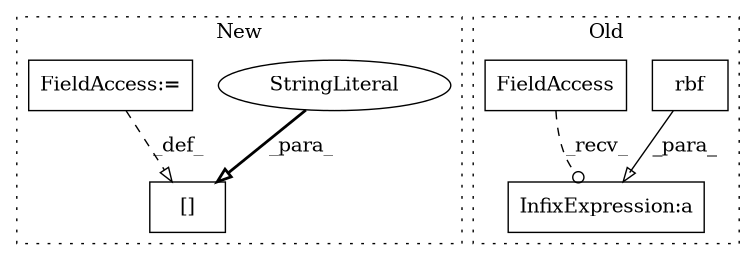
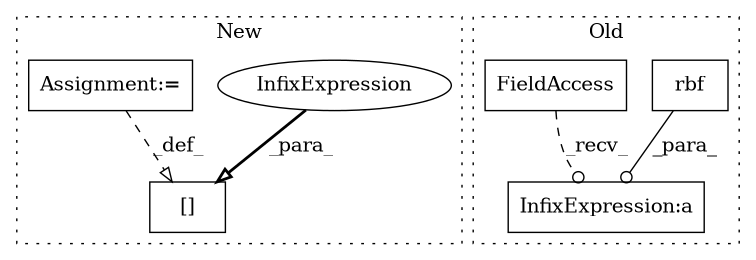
(111, 85) -> (111, 85)
(335, 85) -> (335, 85)
(651, 142) -> (651, 142)
